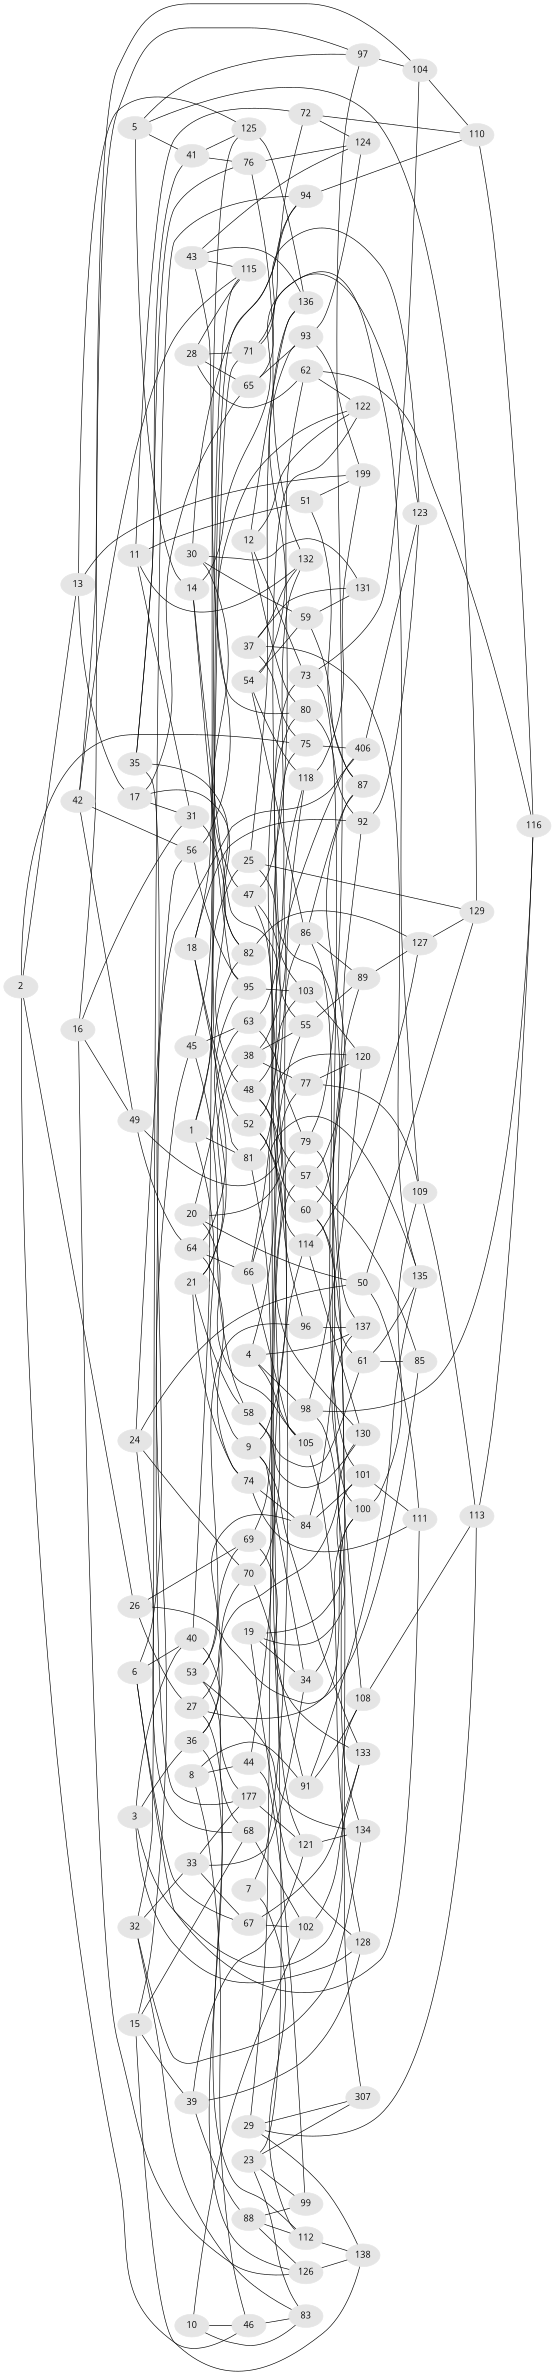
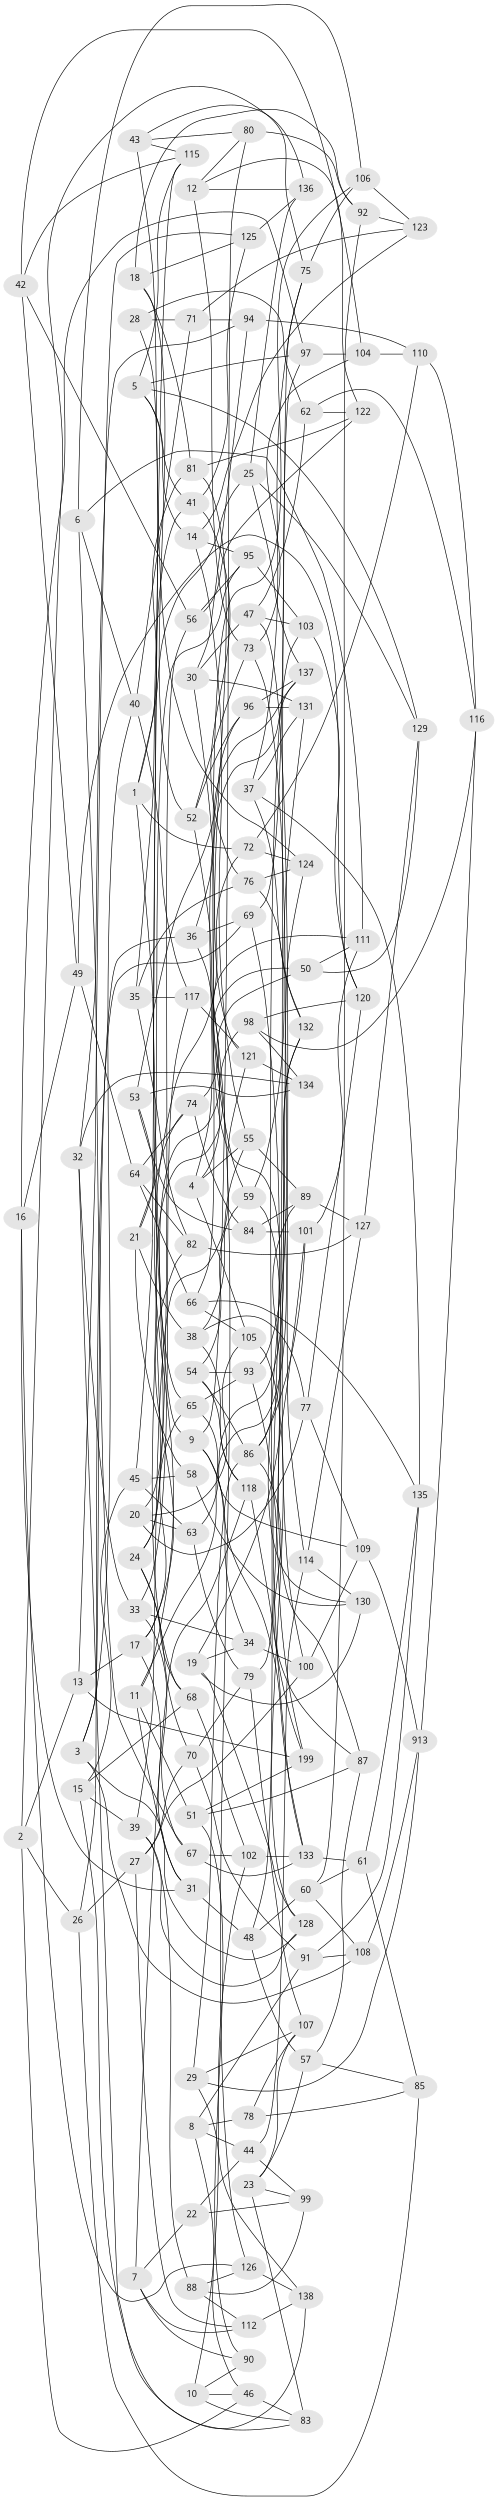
(220, 308) -> (158, 263)
none -> (274, 707)
(363, 749) -> (363, 179)
(307, 1467) -> (334, 1859)
(477, 1516) -> (420, 1741)
(249, 1797) -> (192, 998)
(363, 2098) -> (306, 2026)
none -> (249, 2117)
none -> (192, 2215)
none -> (249, 2360)
